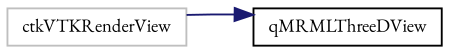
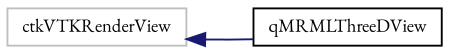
(211, 14) -> (229, 40)
